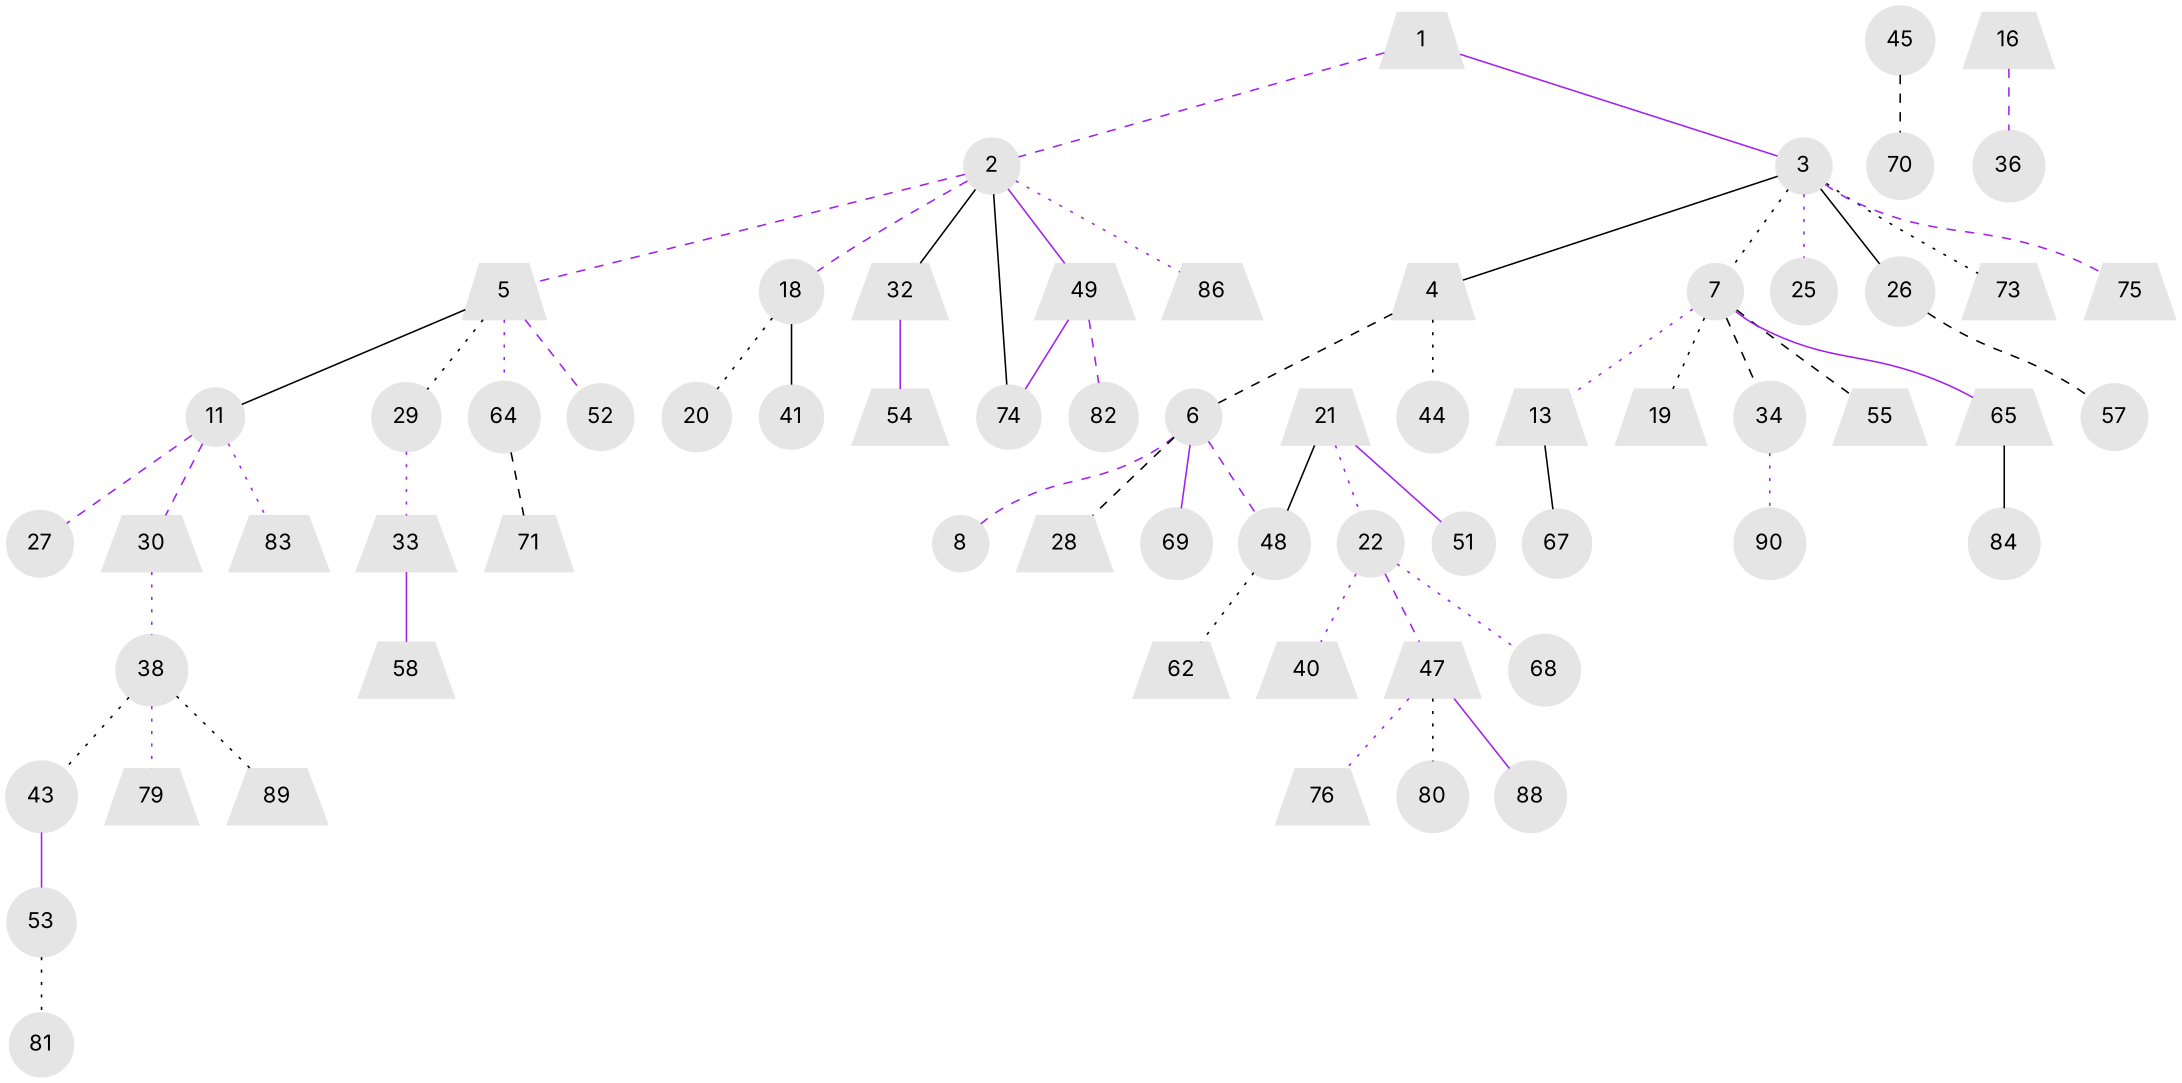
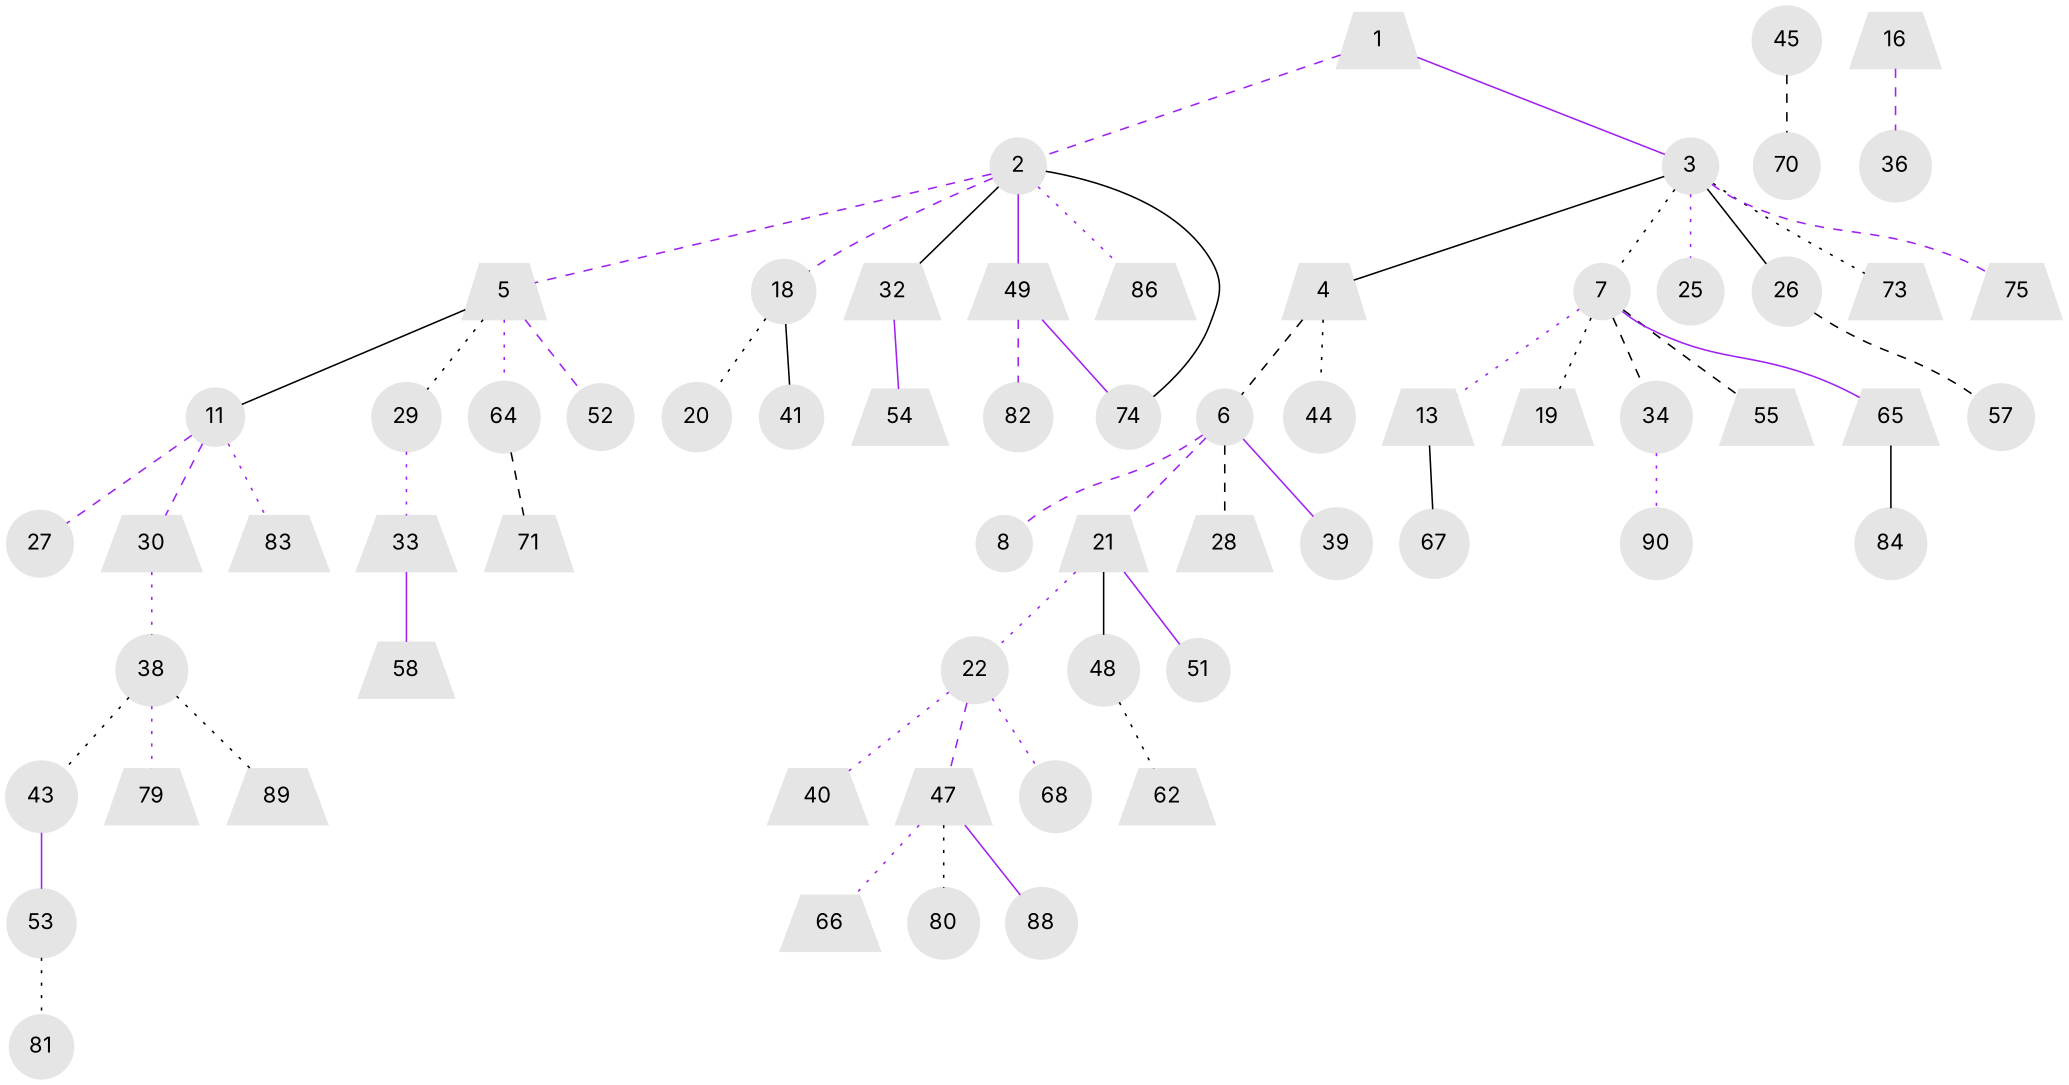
(1232, 477) -> (1168, 477)
(1177, 544) -> (1337, 544)
(1323, 797) -> (830, 923)
